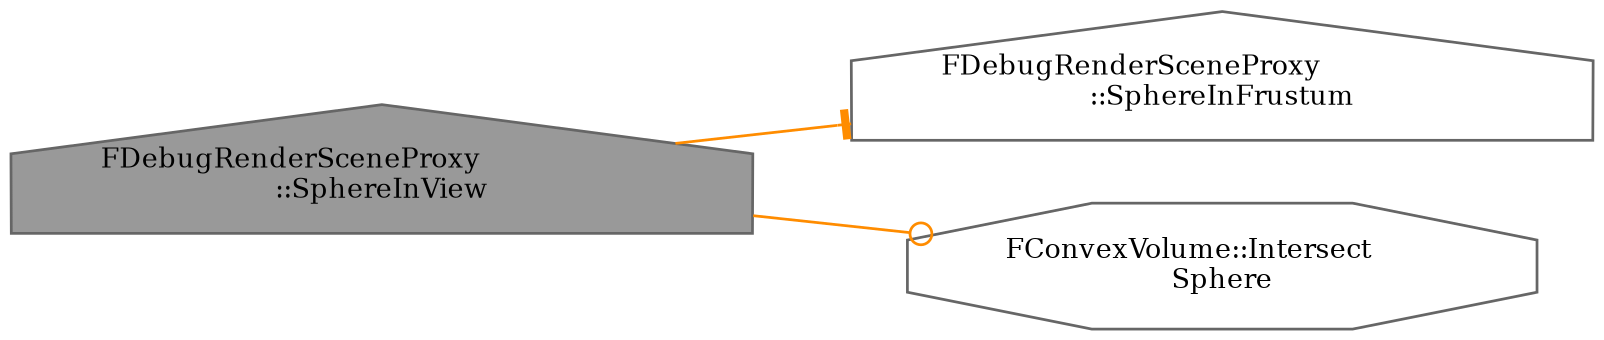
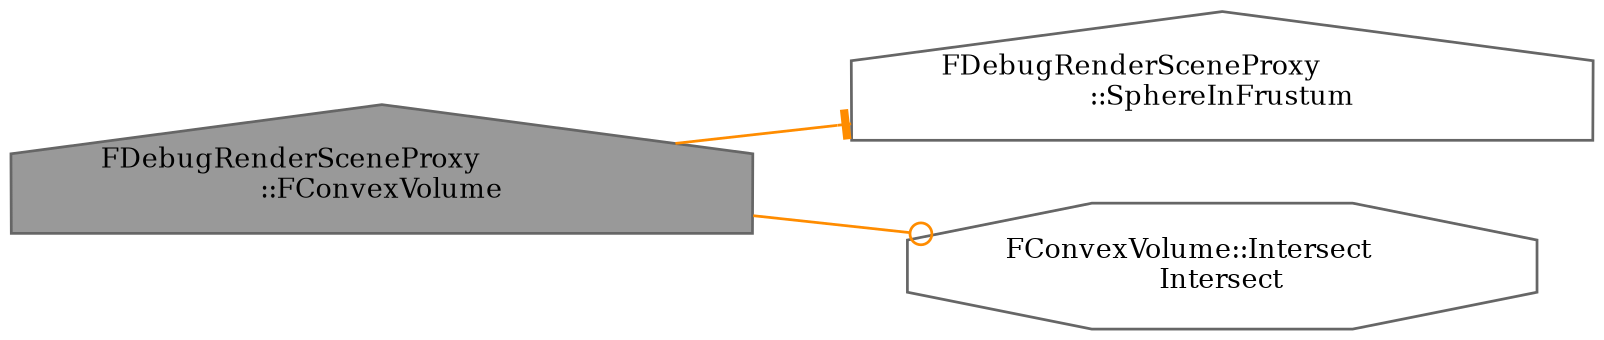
(382, 176) -> (382, 176)
(1222, 266) -> (1222, 266)
